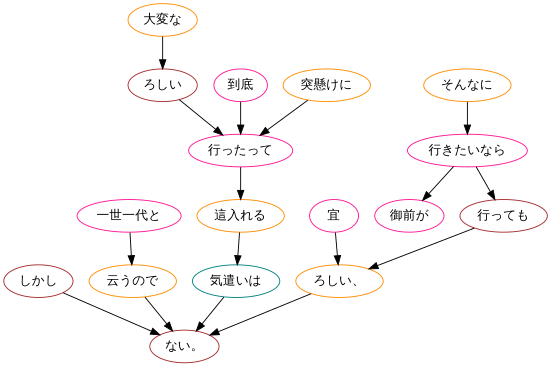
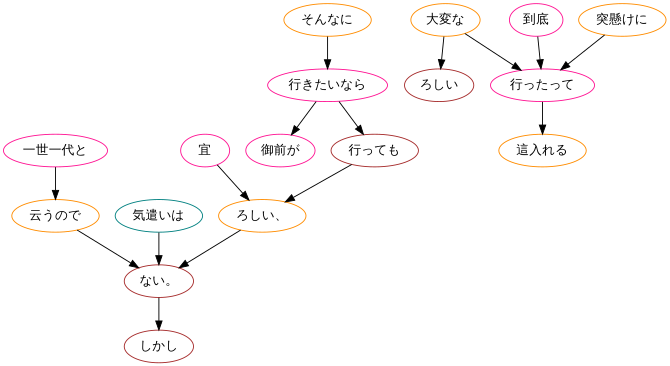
(197, 114) -> (489, 49)
(239, 244) -> none
(107, 312) -> (159, 309)
